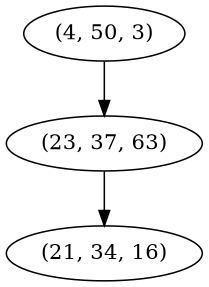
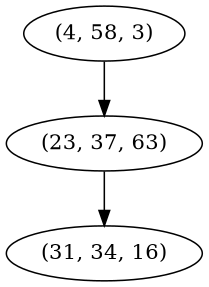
(104, 34) -> (104, 34)
(104, 253) -> (104, 253)
